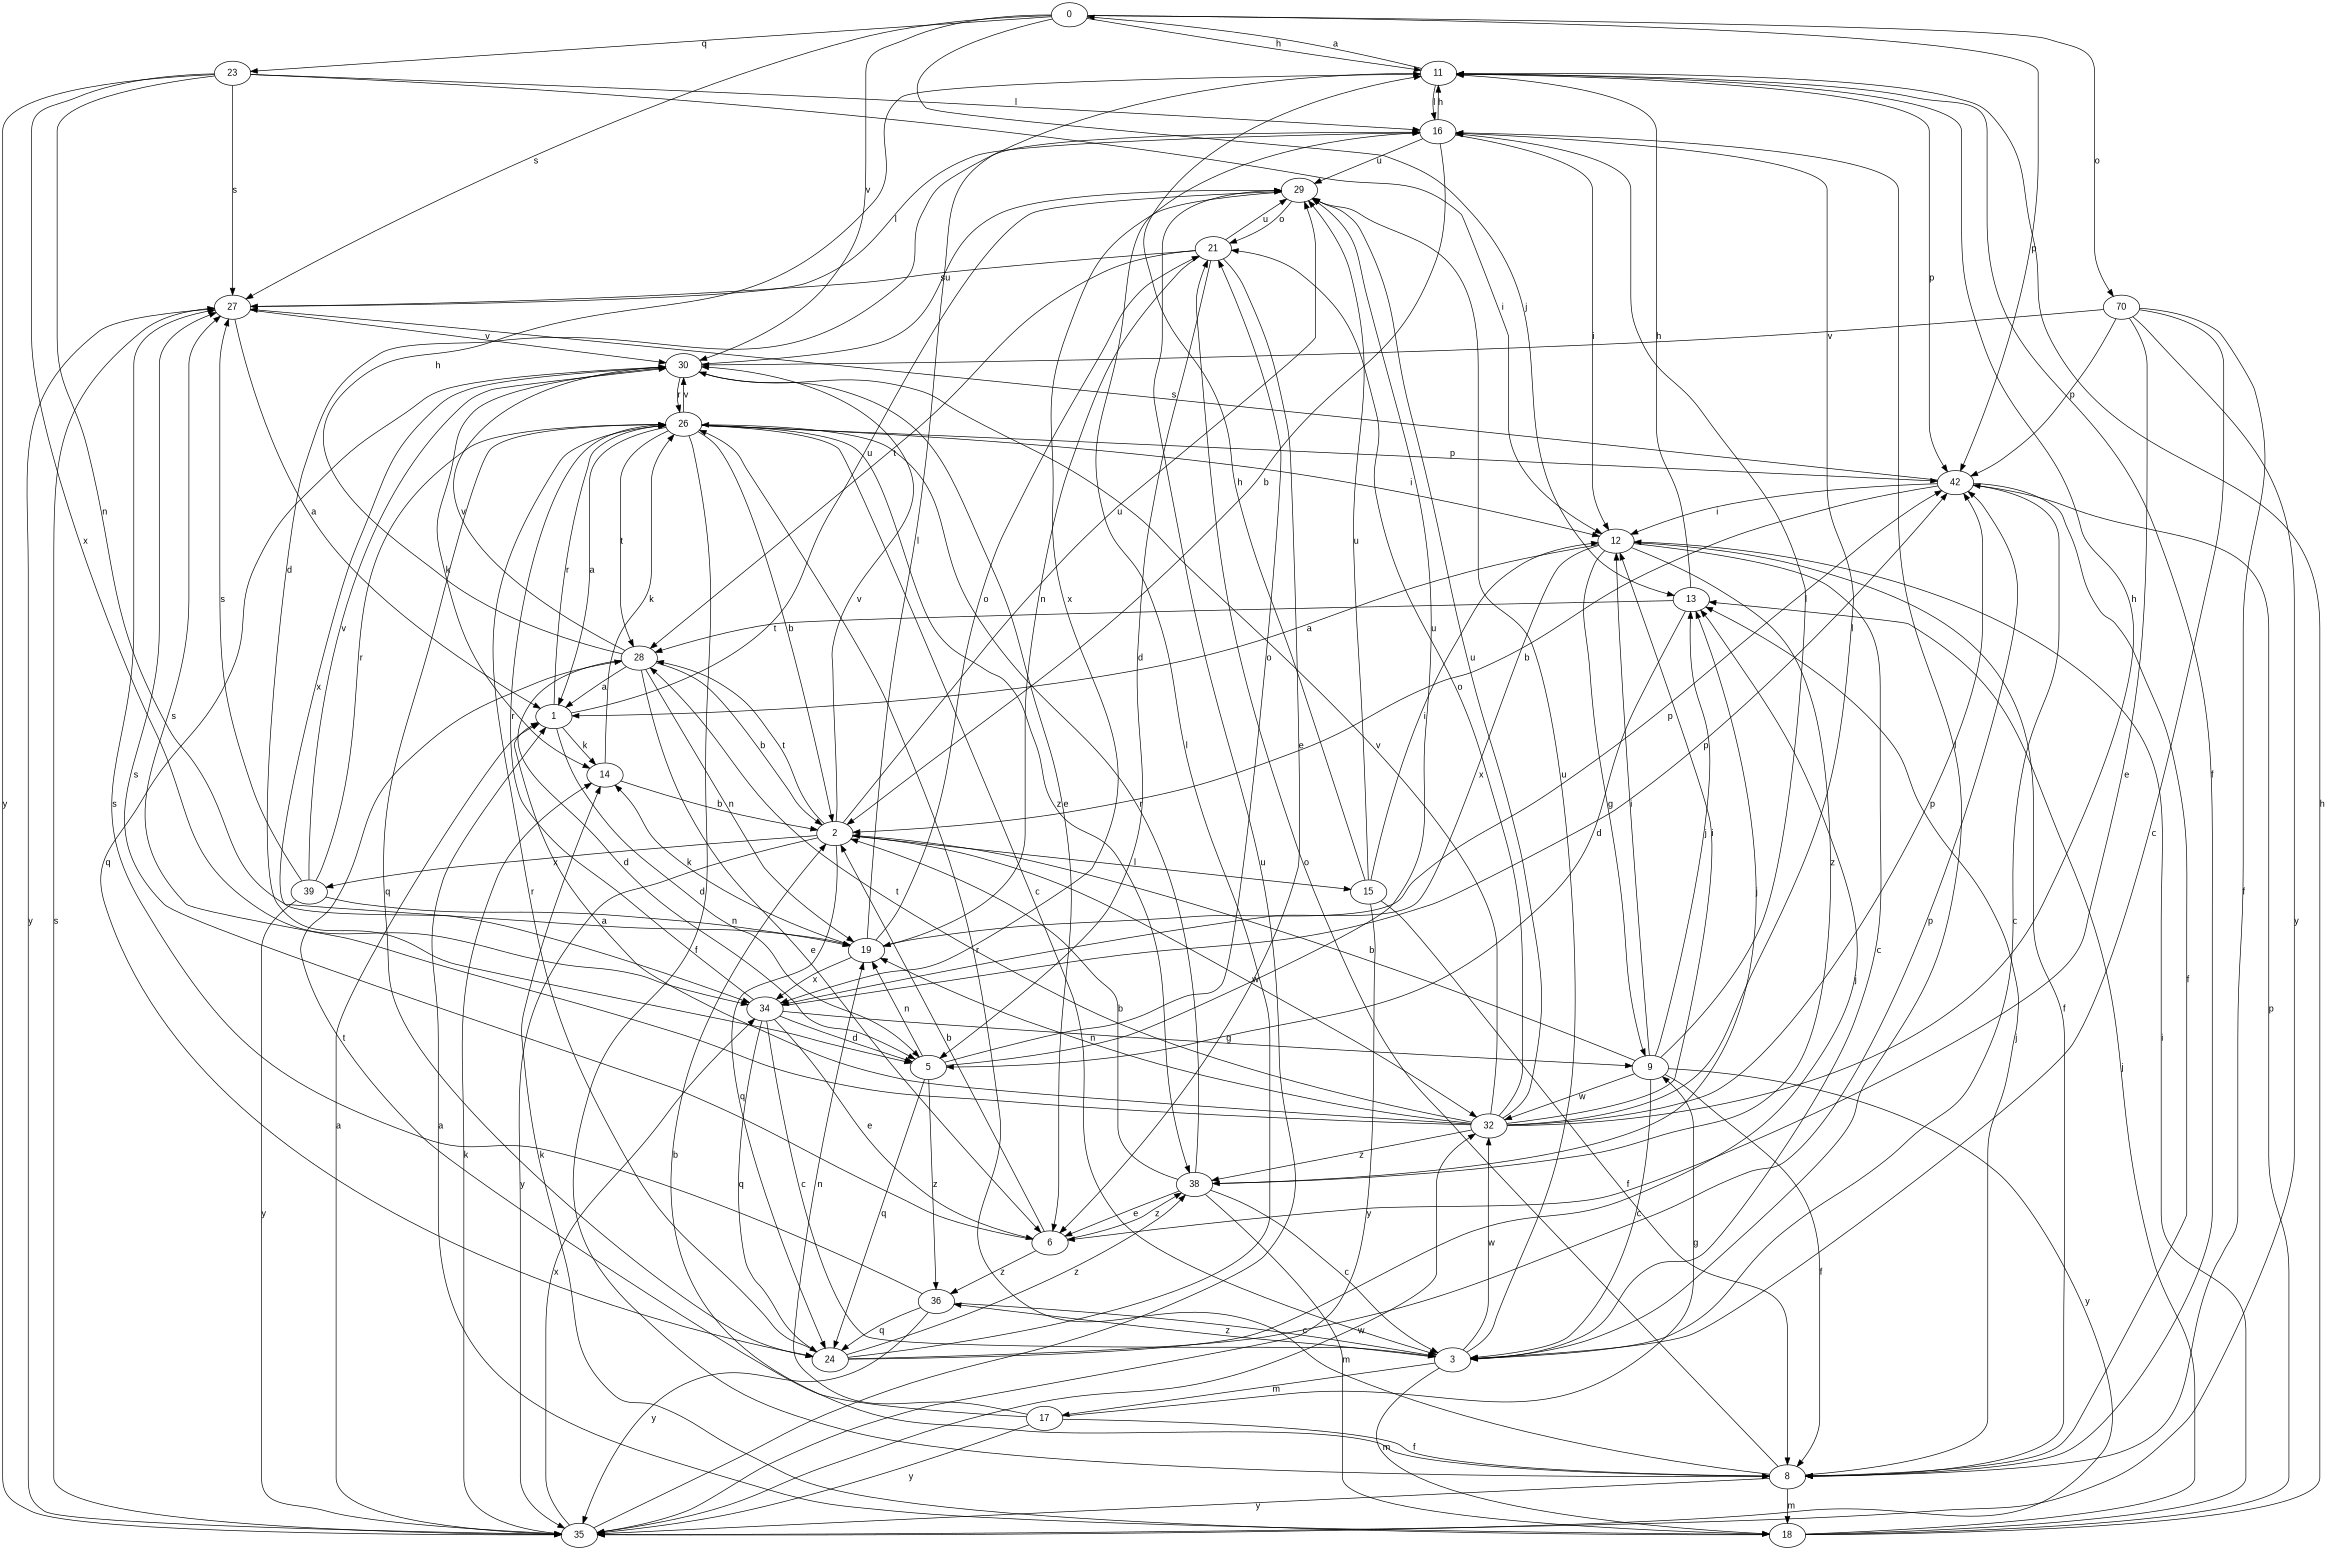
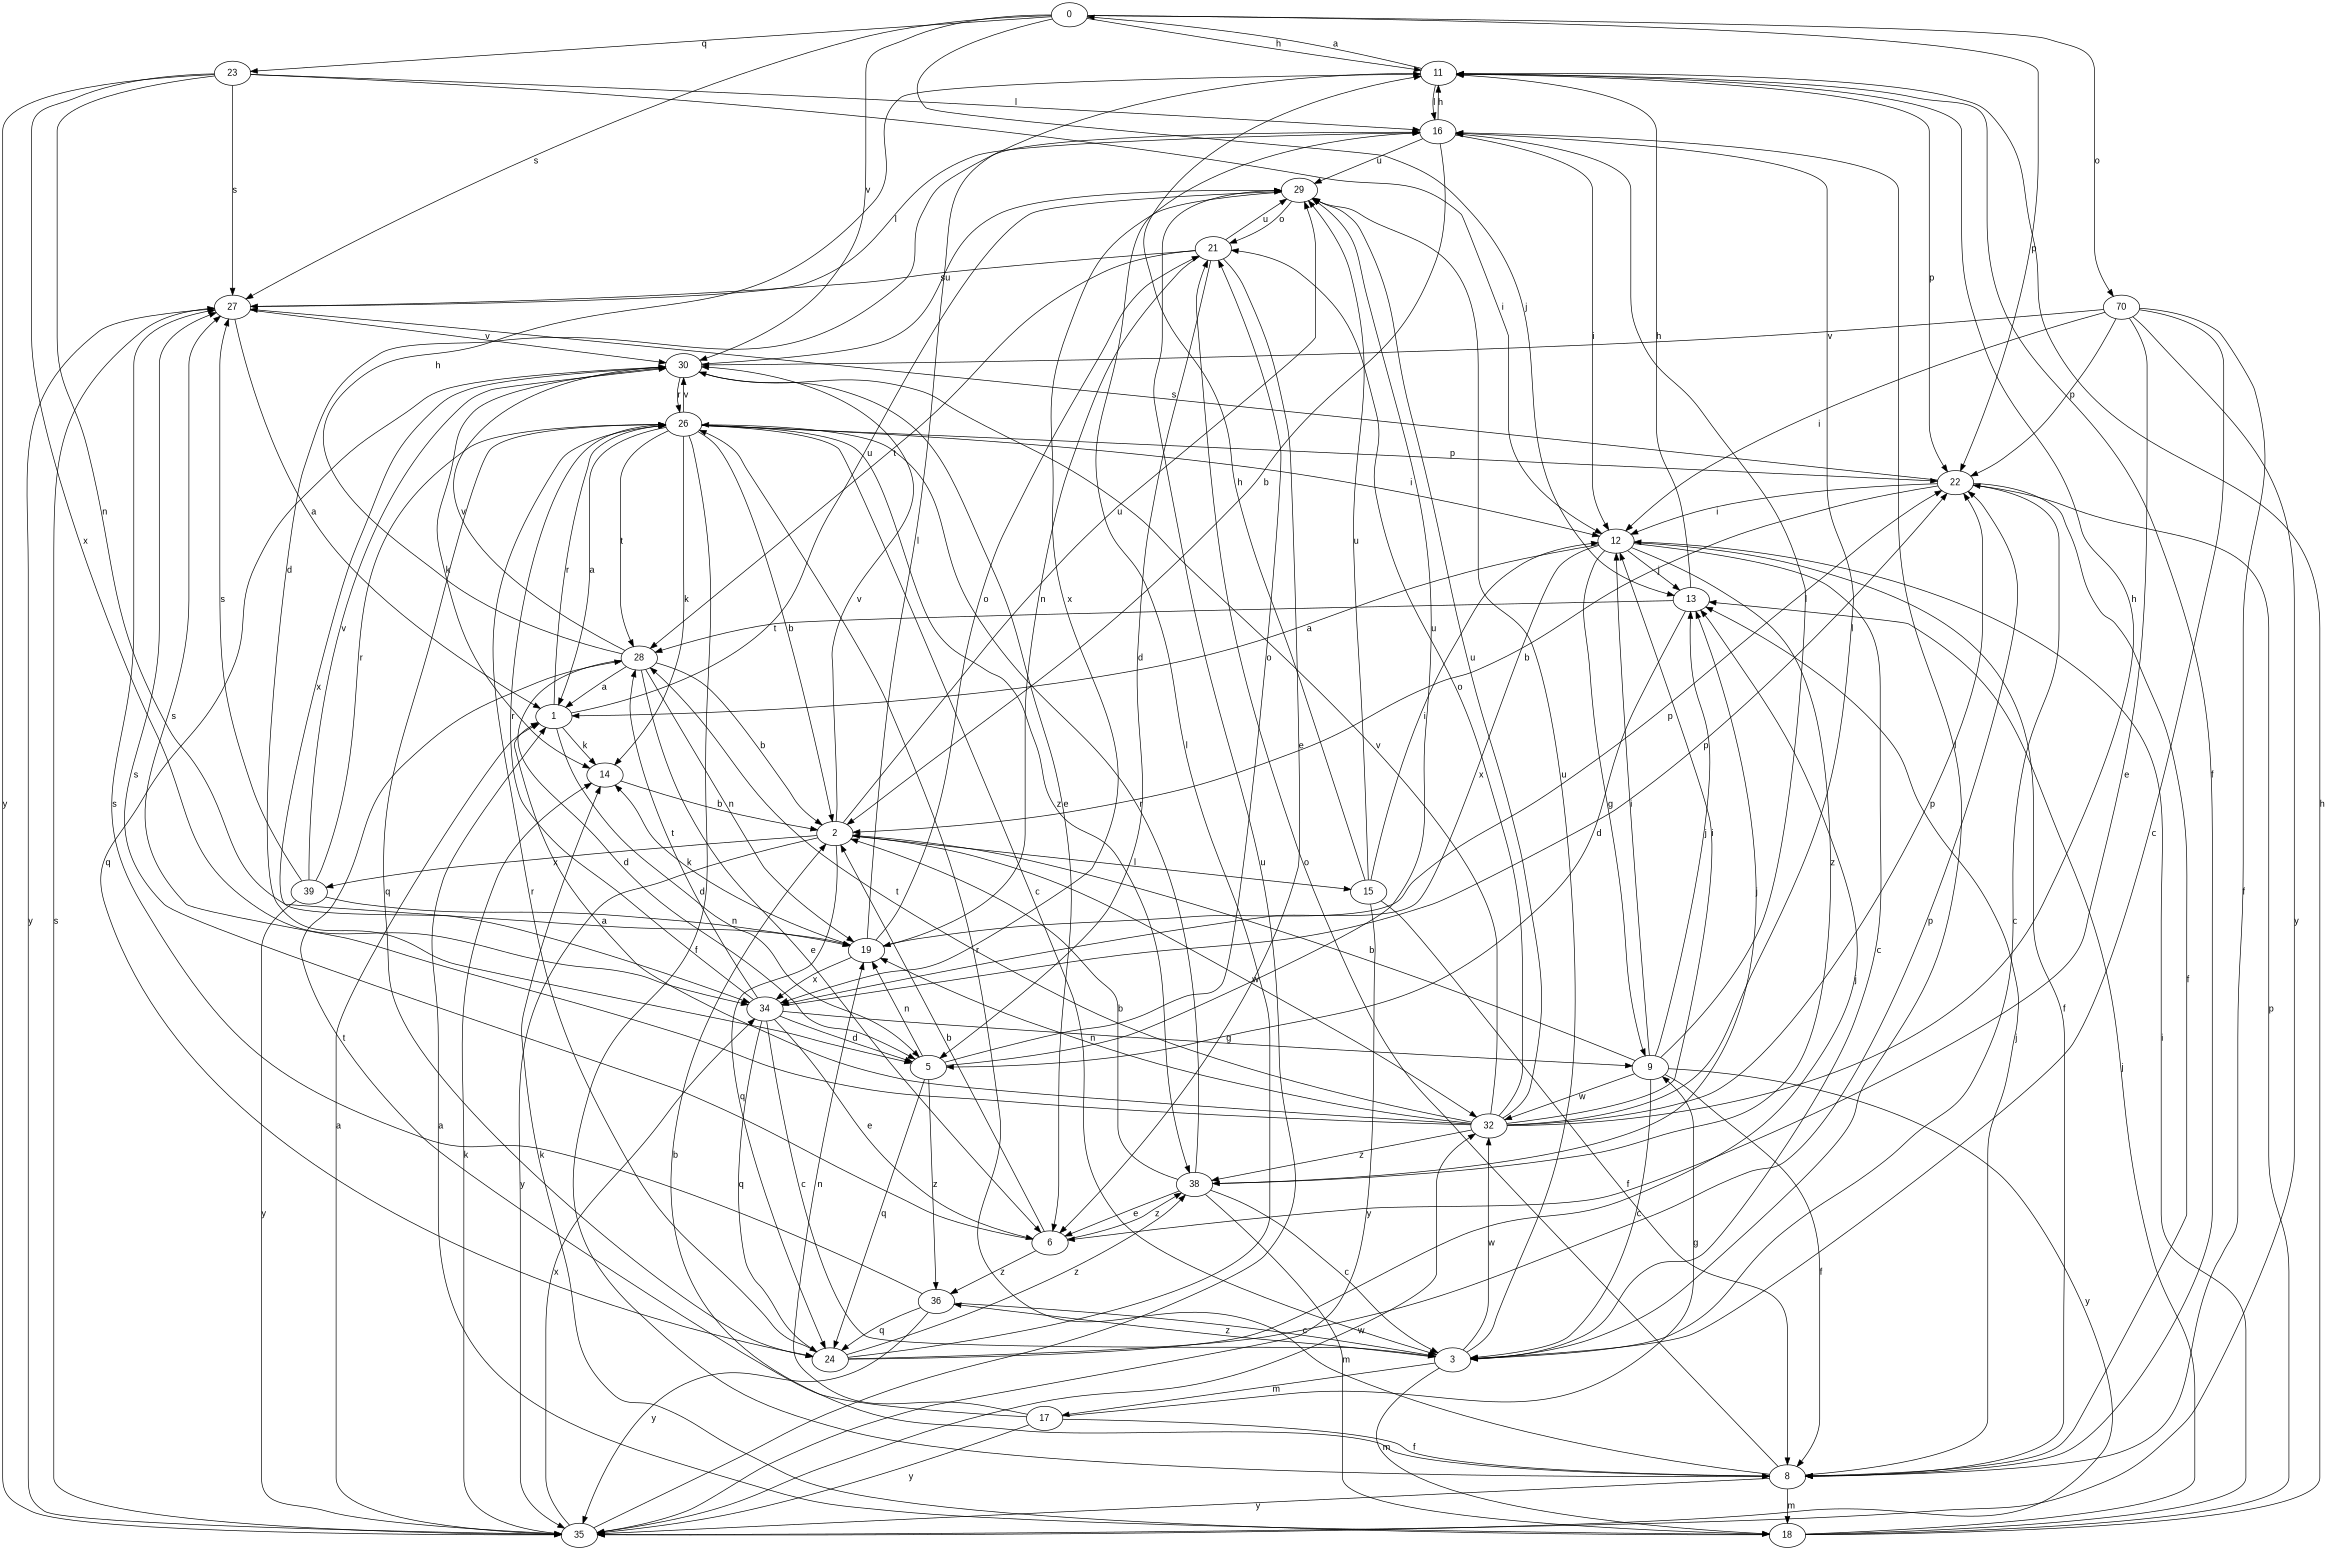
none -> (1857, 396)
(1955, 483) -> (1955, 483)
none -> (1650, 567)
(642, 603) -> (684, 607)
(763, 723) -> (668, 837)
